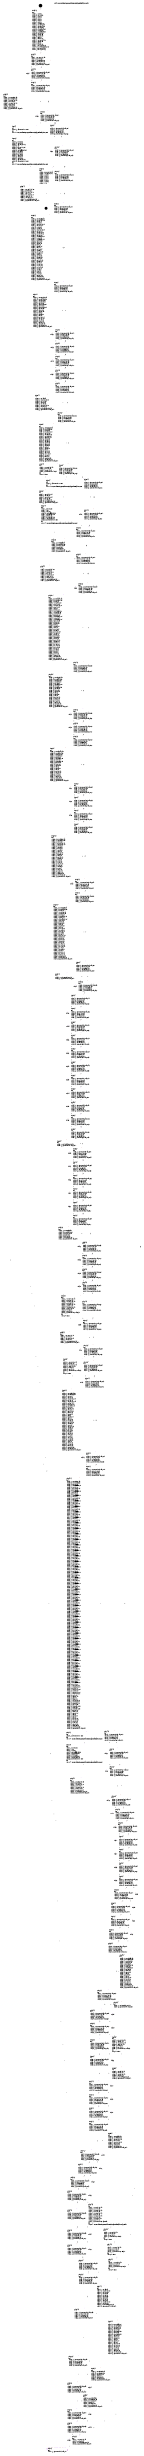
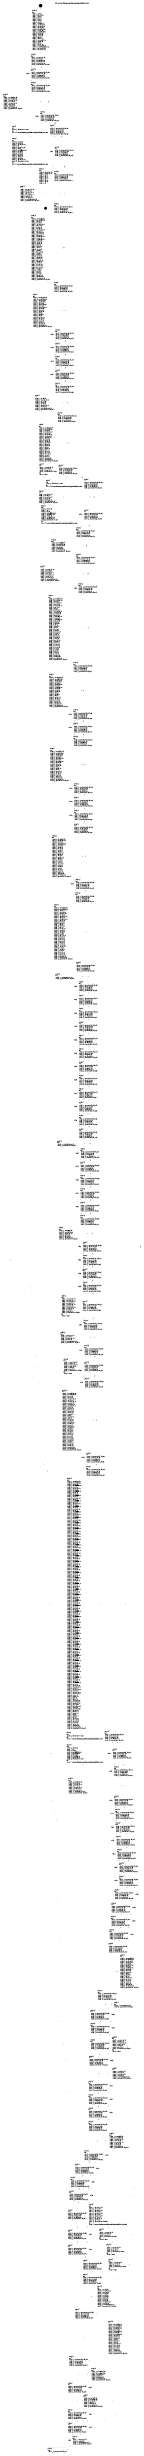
none -> (75, 1000)
